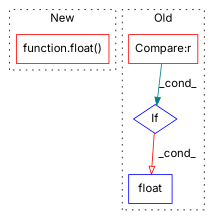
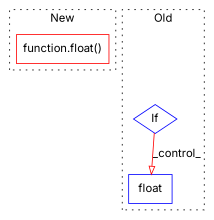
(163, 49) -> none
(177, 154) -> (177, 154)
